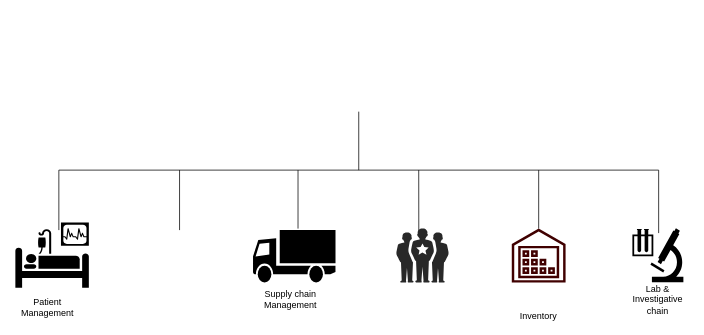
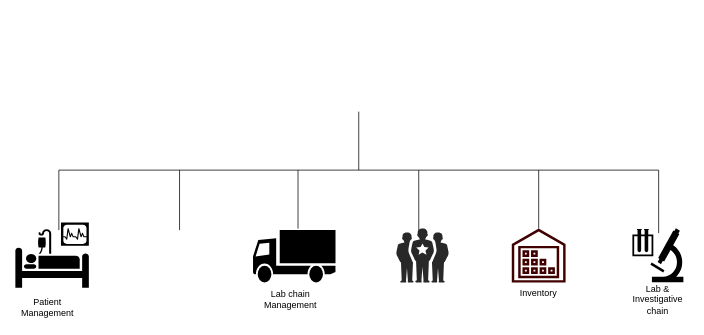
(291, 300) -> (291, 300)
(539, 316) -> (539, 294)
